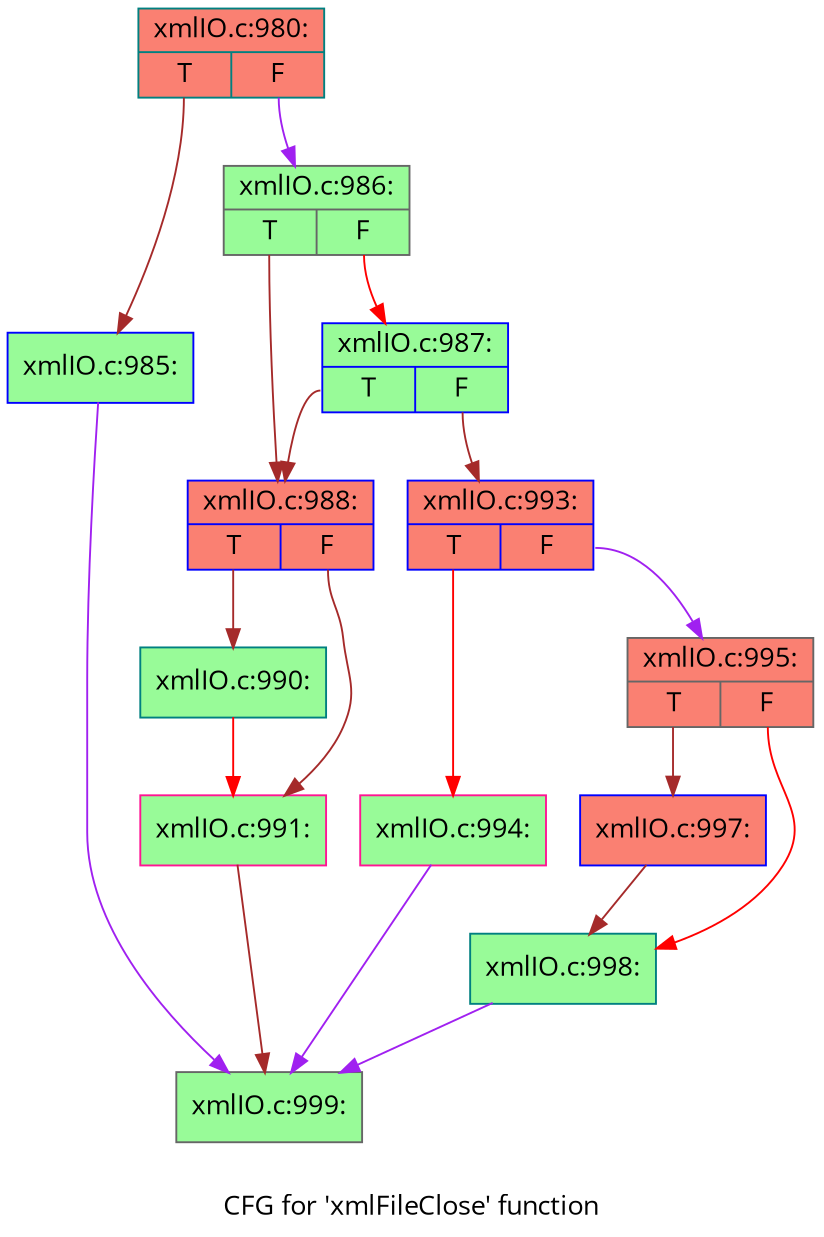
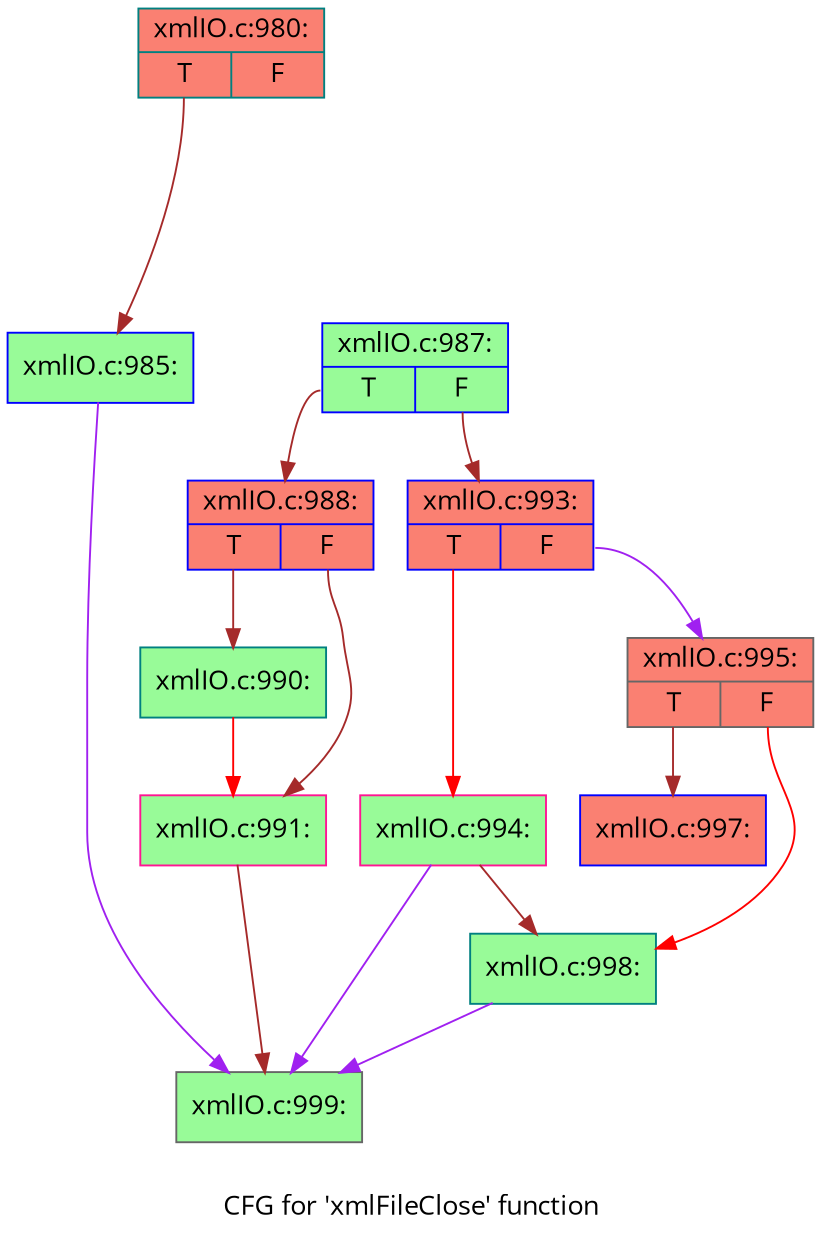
(317, 210) -> none
(624, 892) -> (502, 892)
